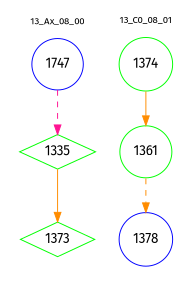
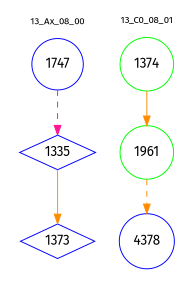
(58, 152) -> (58, 152)
(146, 152) -> (147, 152)
(58, 239) -> (58, 241)
(146, 239) -> (147, 241)
